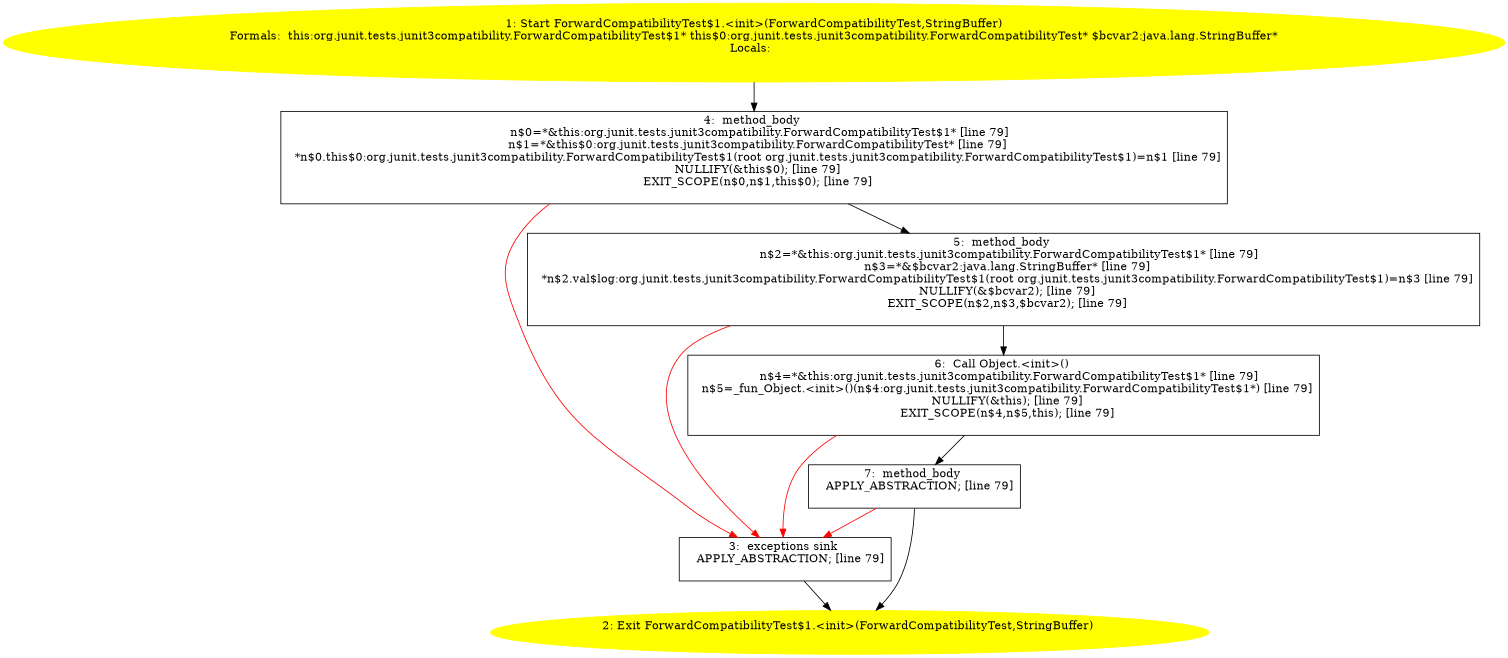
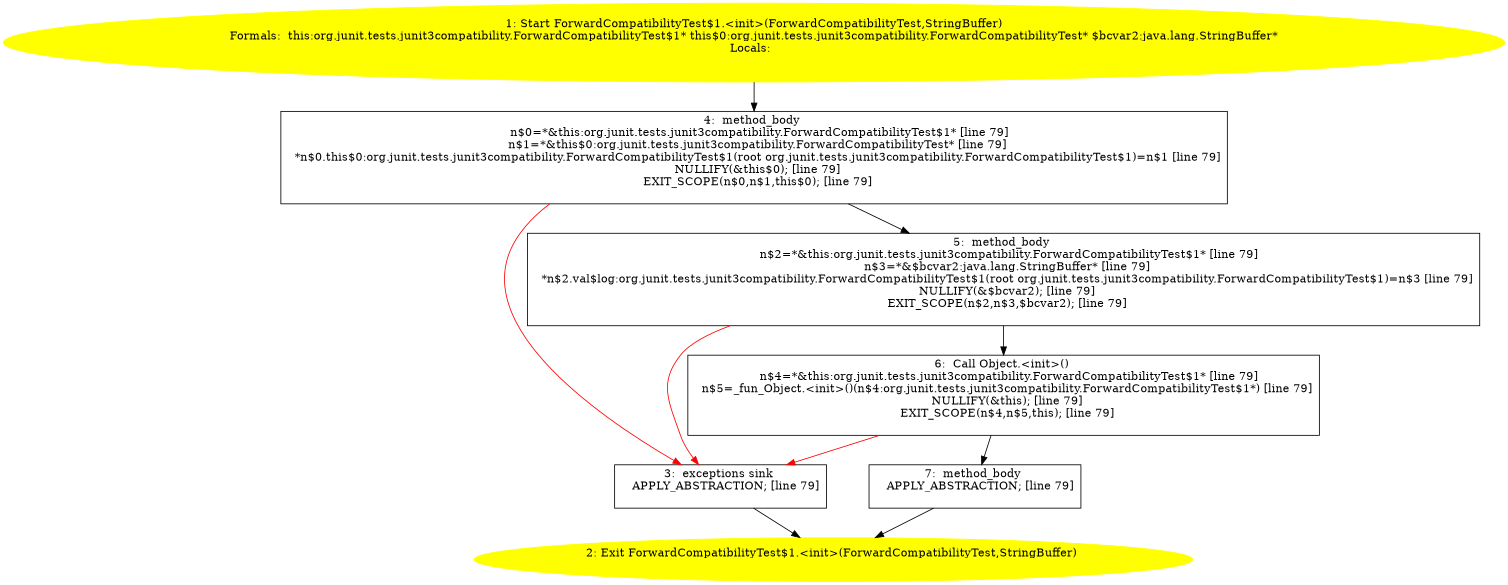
(853, 521) -> none
